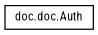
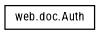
(49, 17) -> (50, 17)
